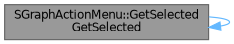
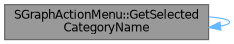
(107, 22) -> (107, 22)
